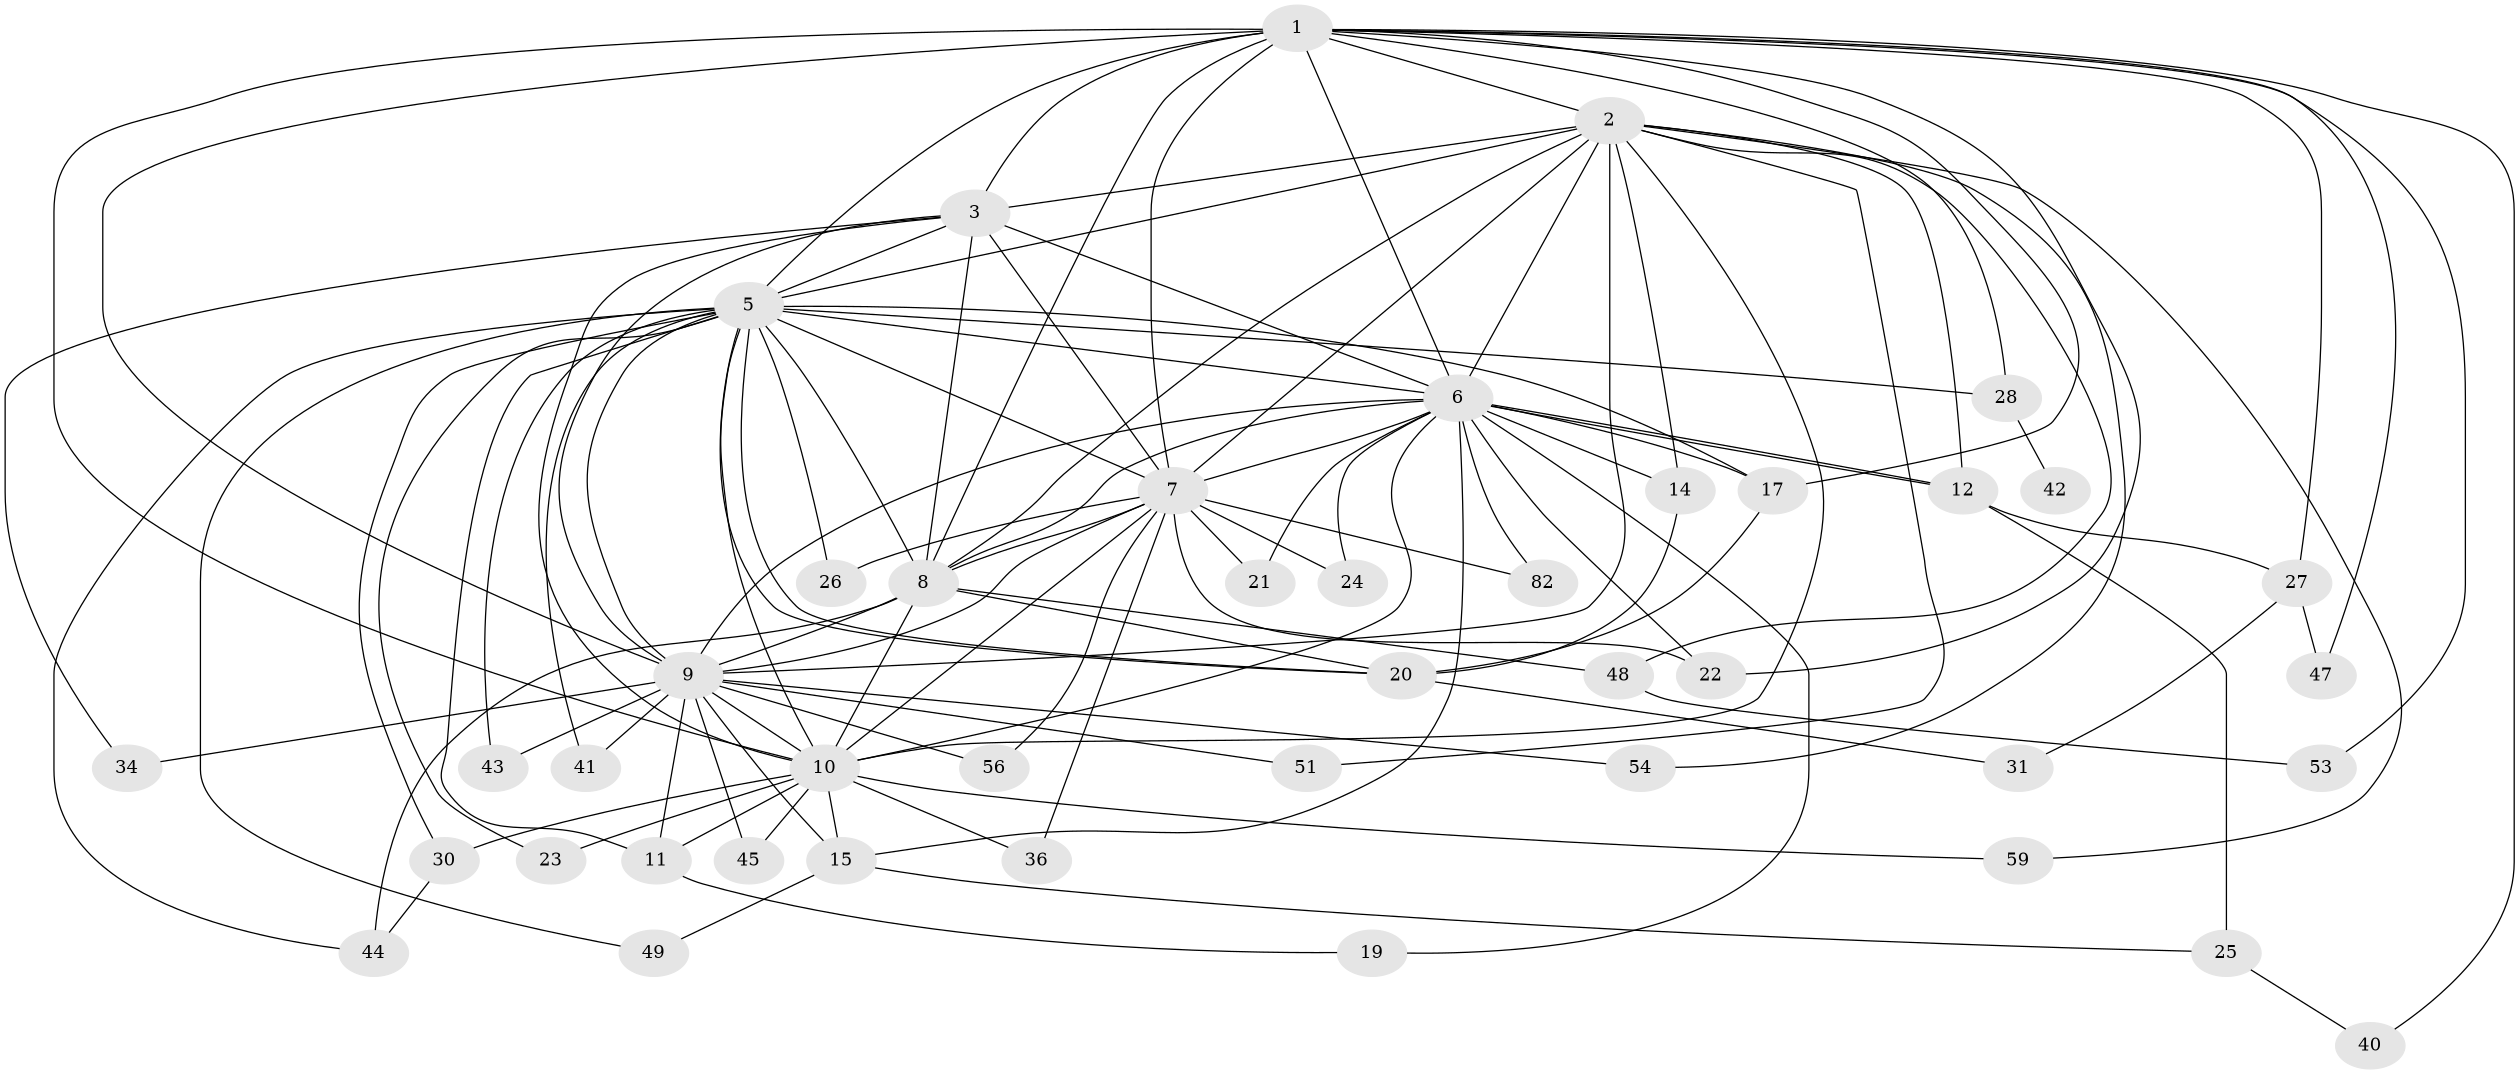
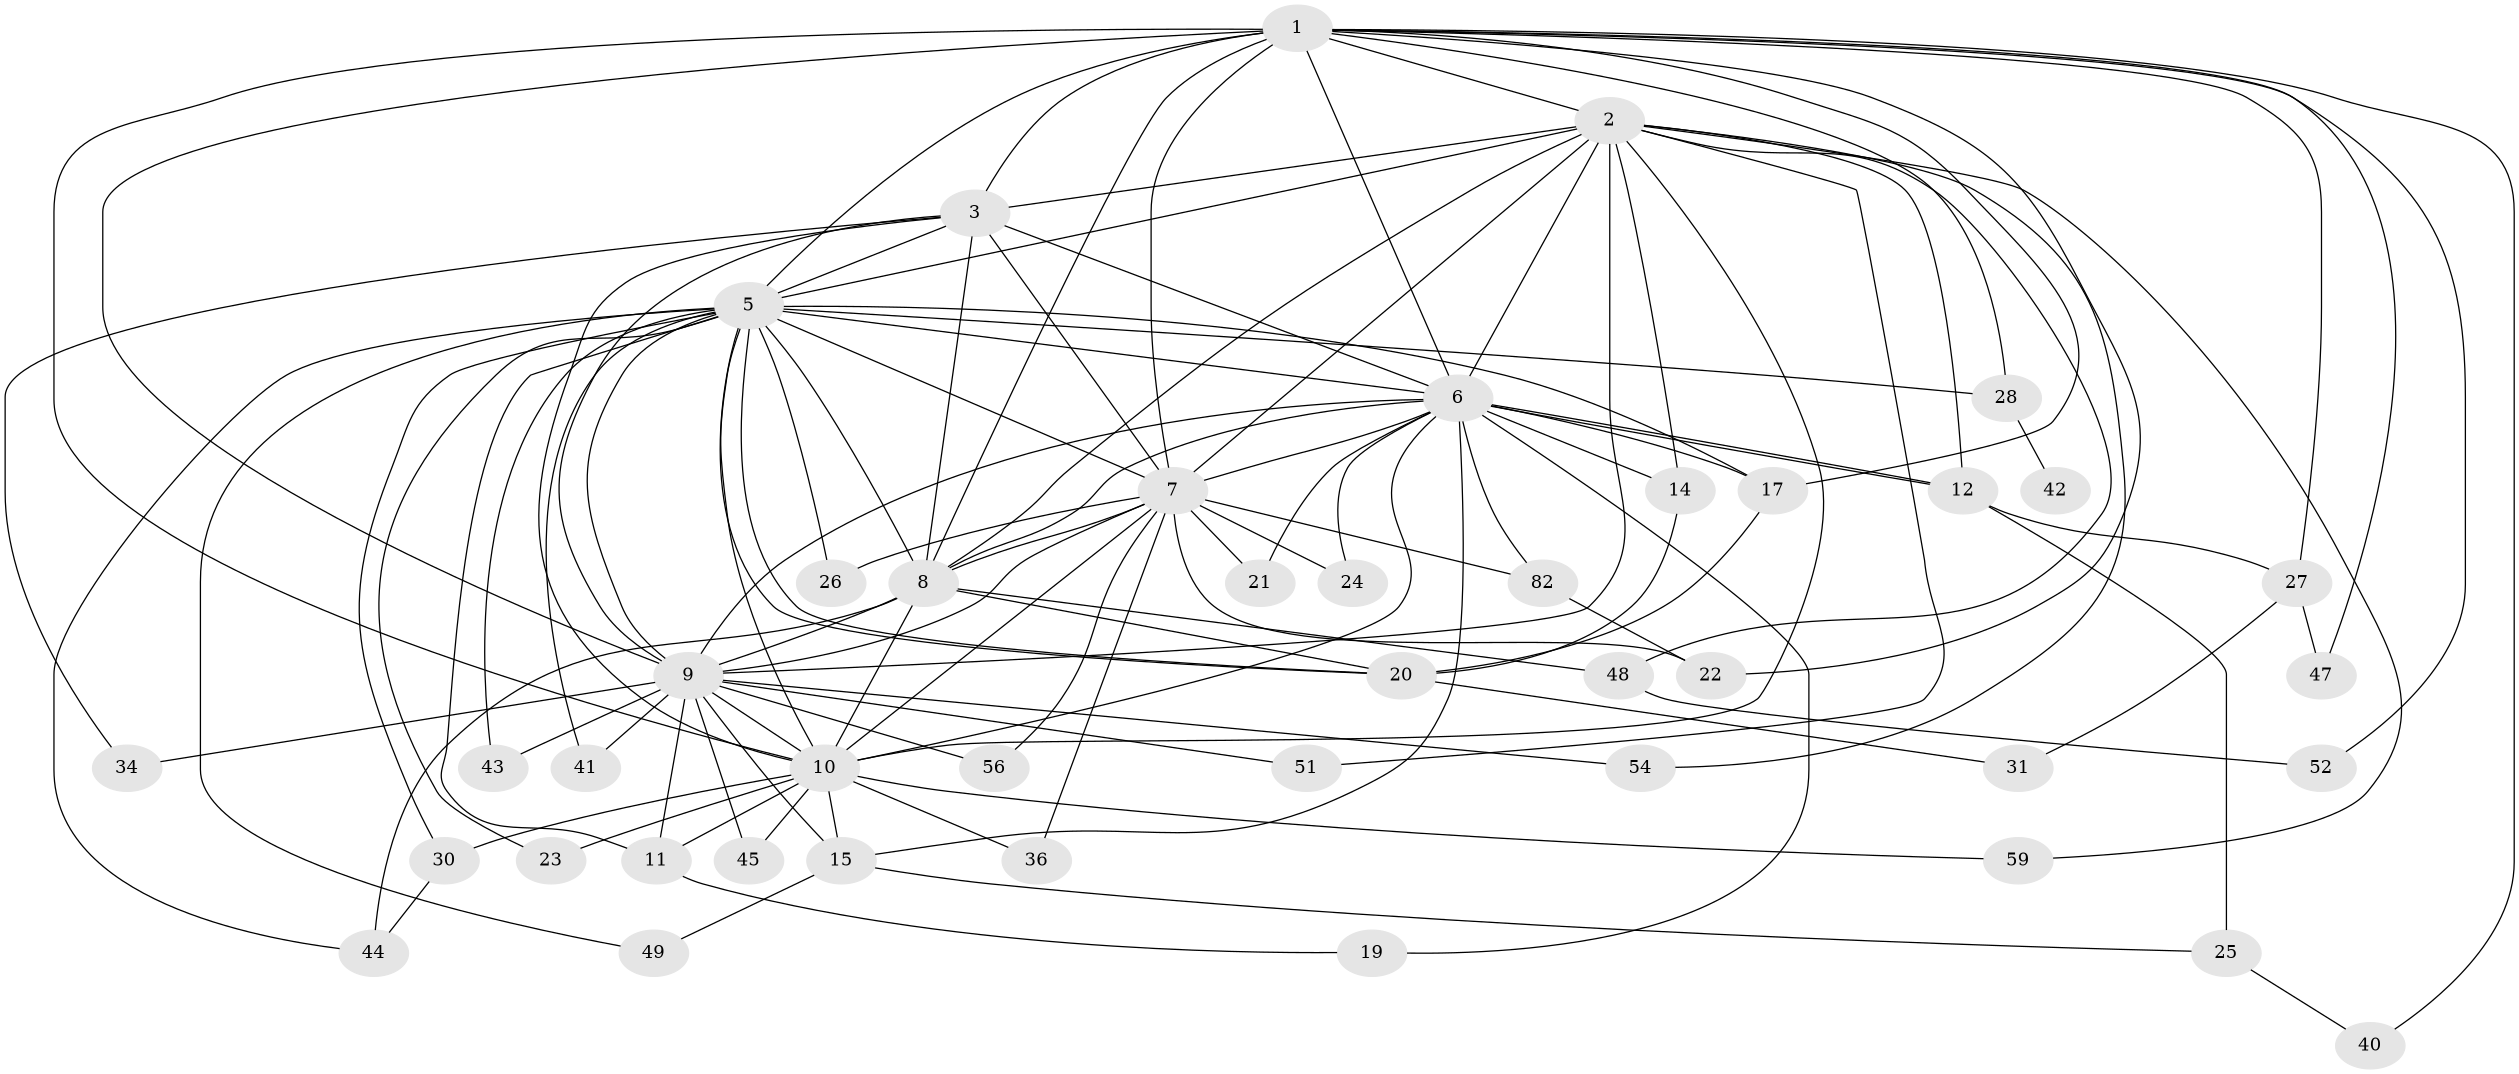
(1574, 545) -> (1633, 633)
(2321, 768) -> (2321, 768)
